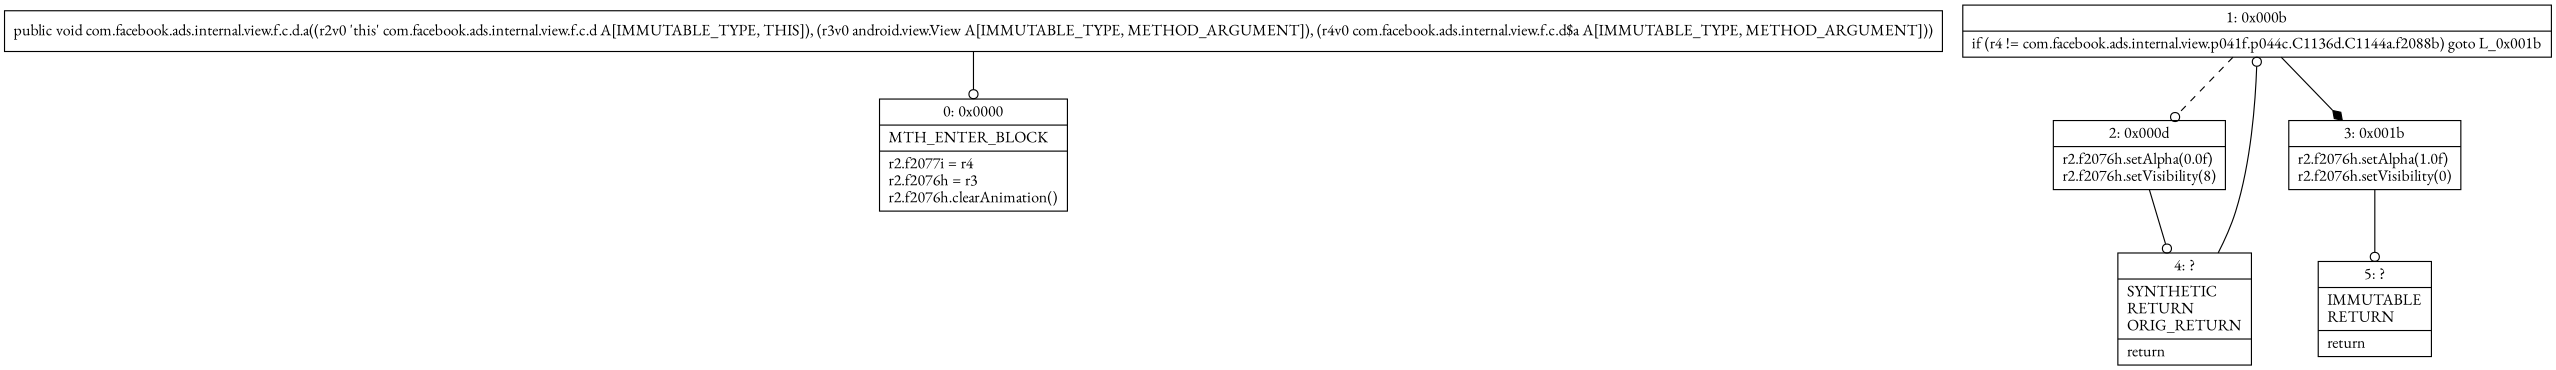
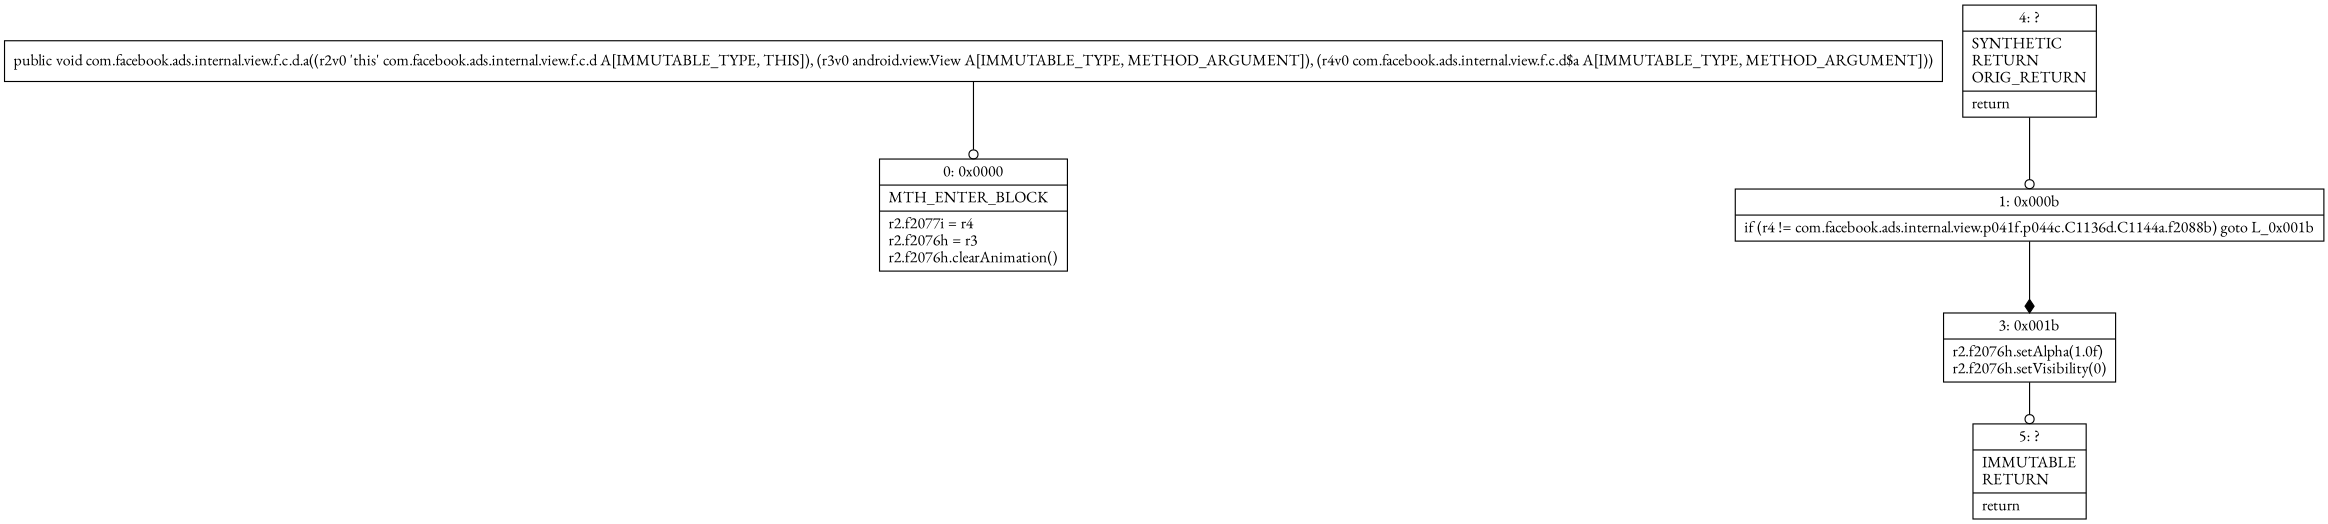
(2139, 155) -> none
